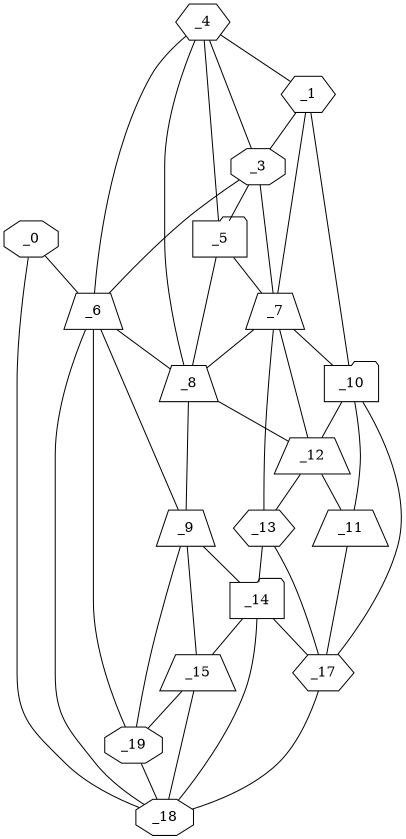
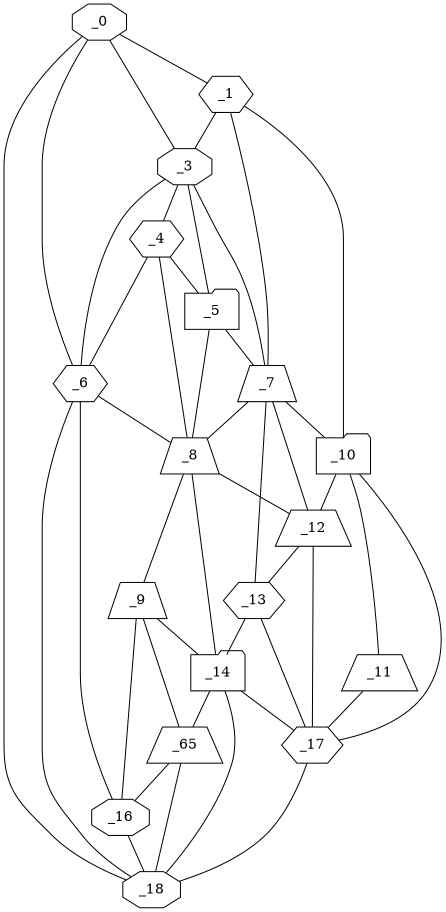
(256, 58) -> (164, 59)
none -> (142, 94)
(93, 311) -> (80, 384)
(140, 420) -> none
(331, 492) -> (313, 637)
none -> (204, 564)
(198, 673) -> (185, 745)
(134, 745) -> (120, 817)
